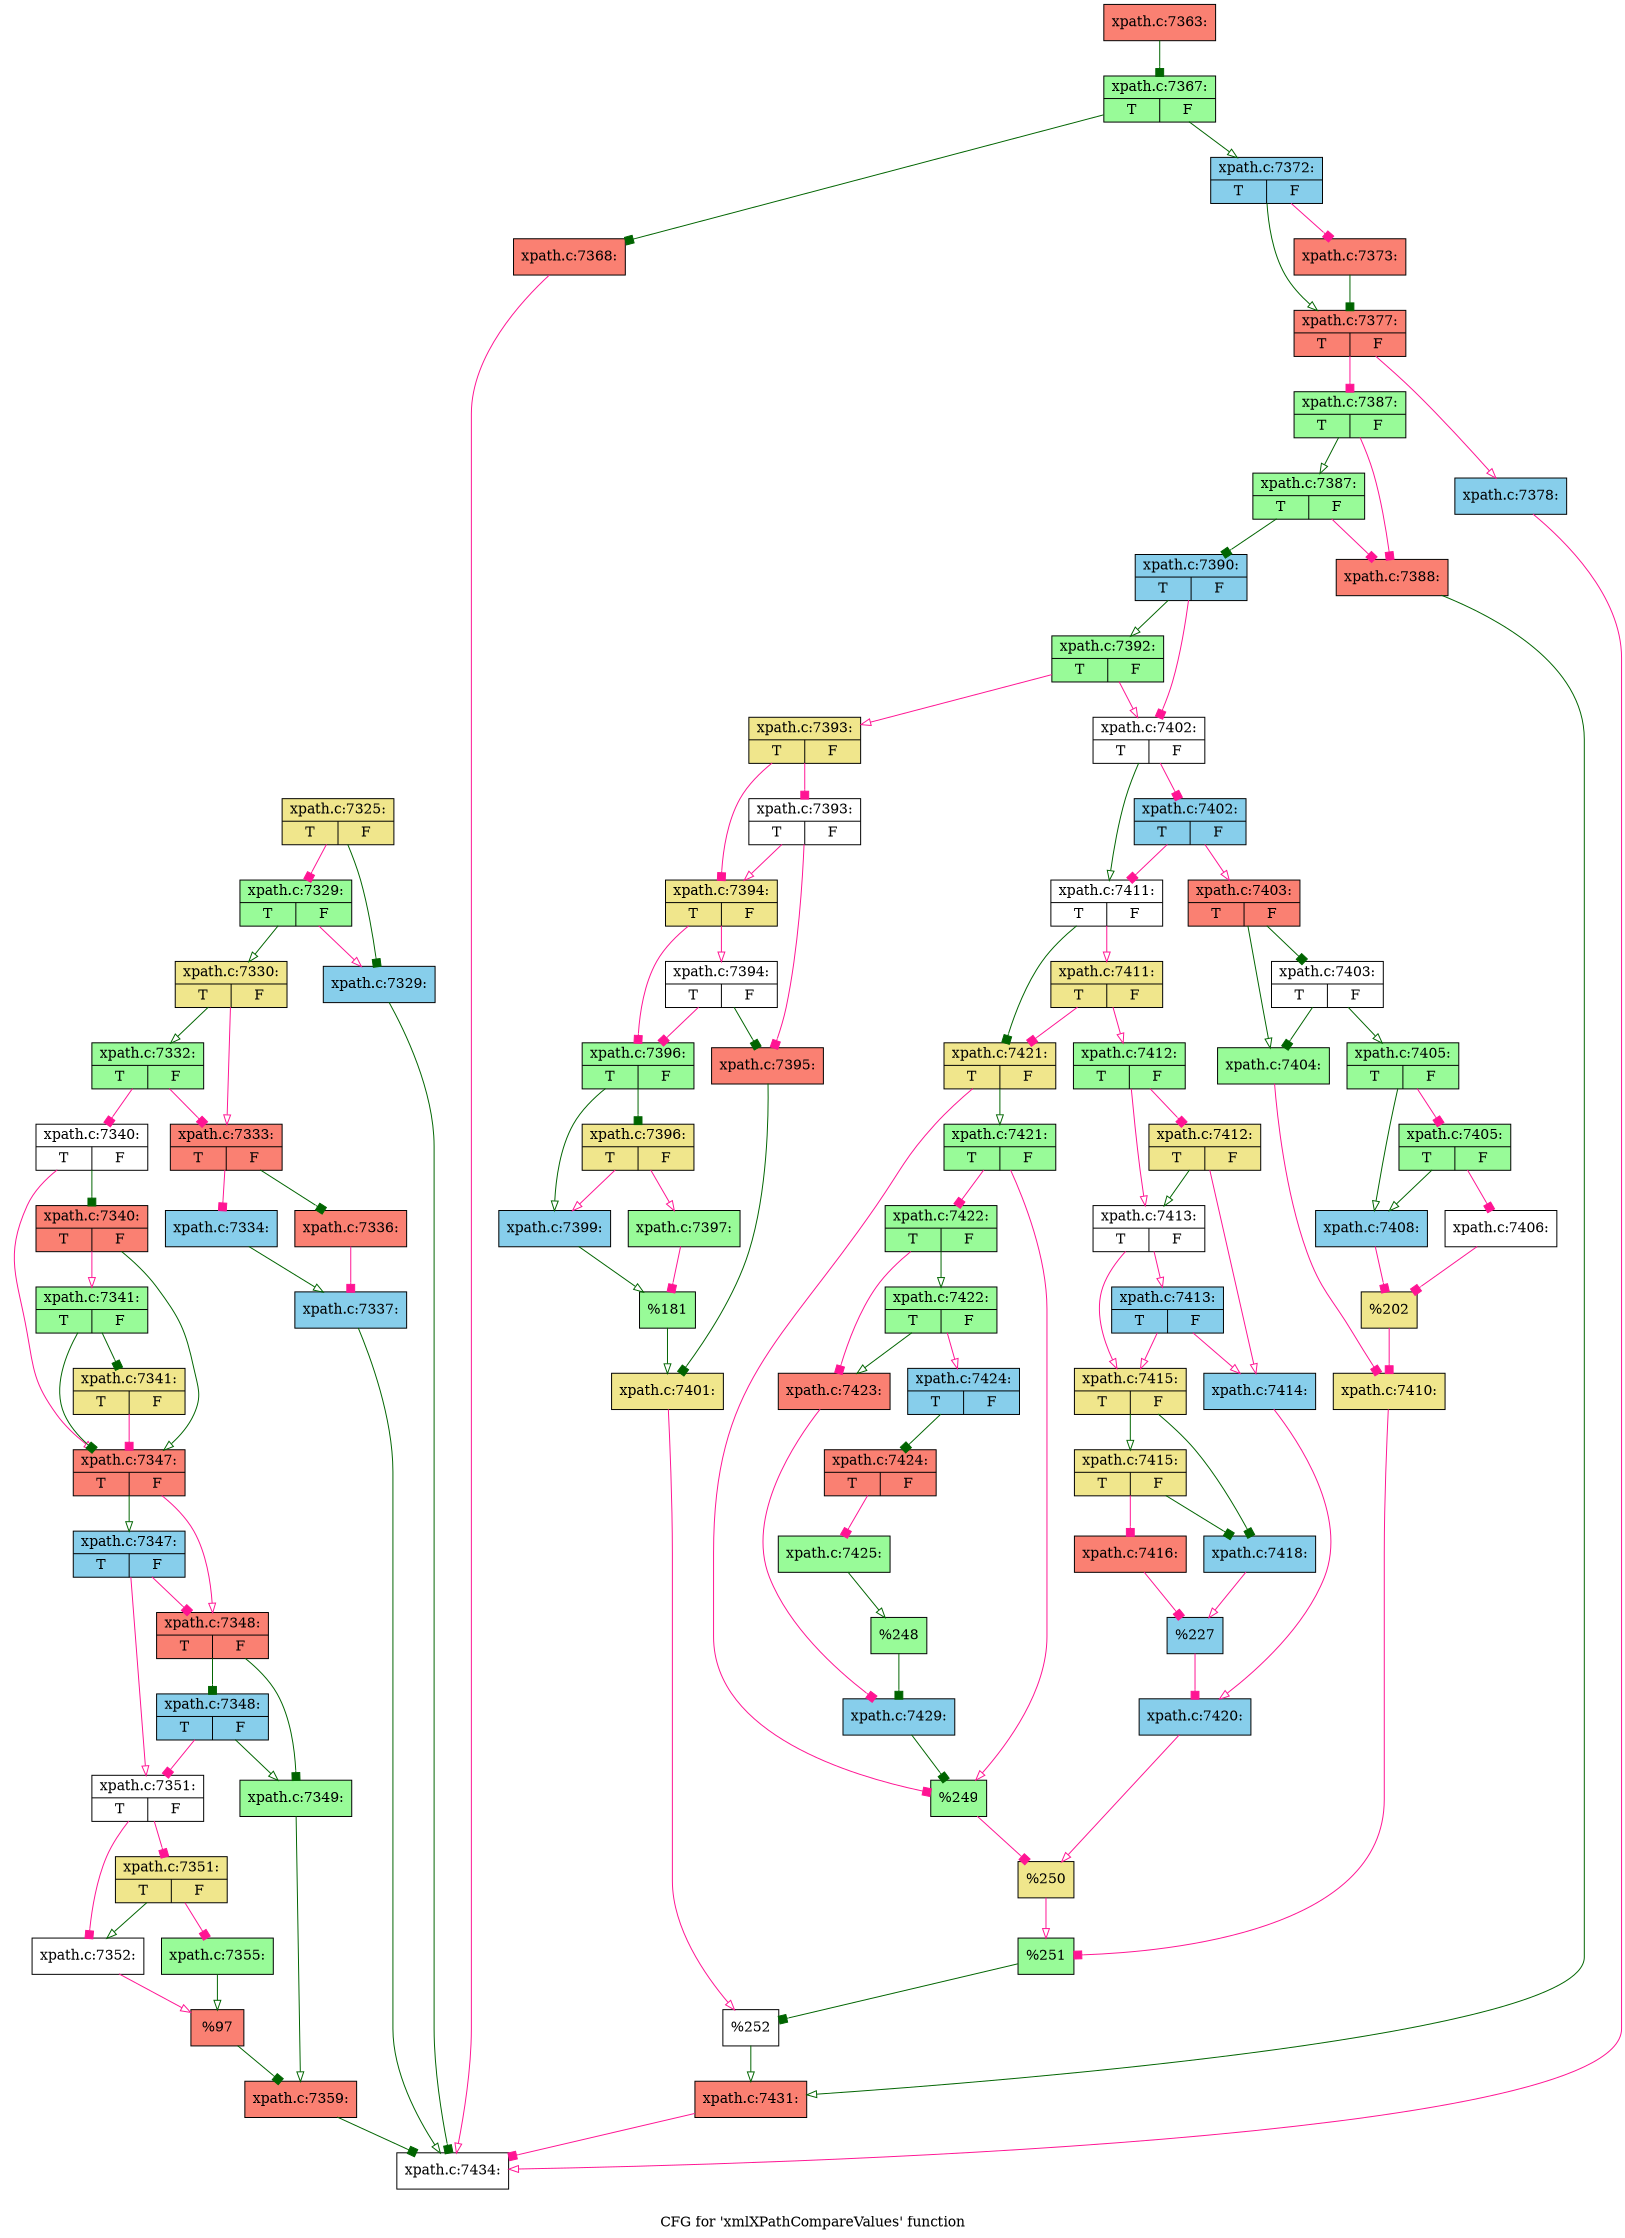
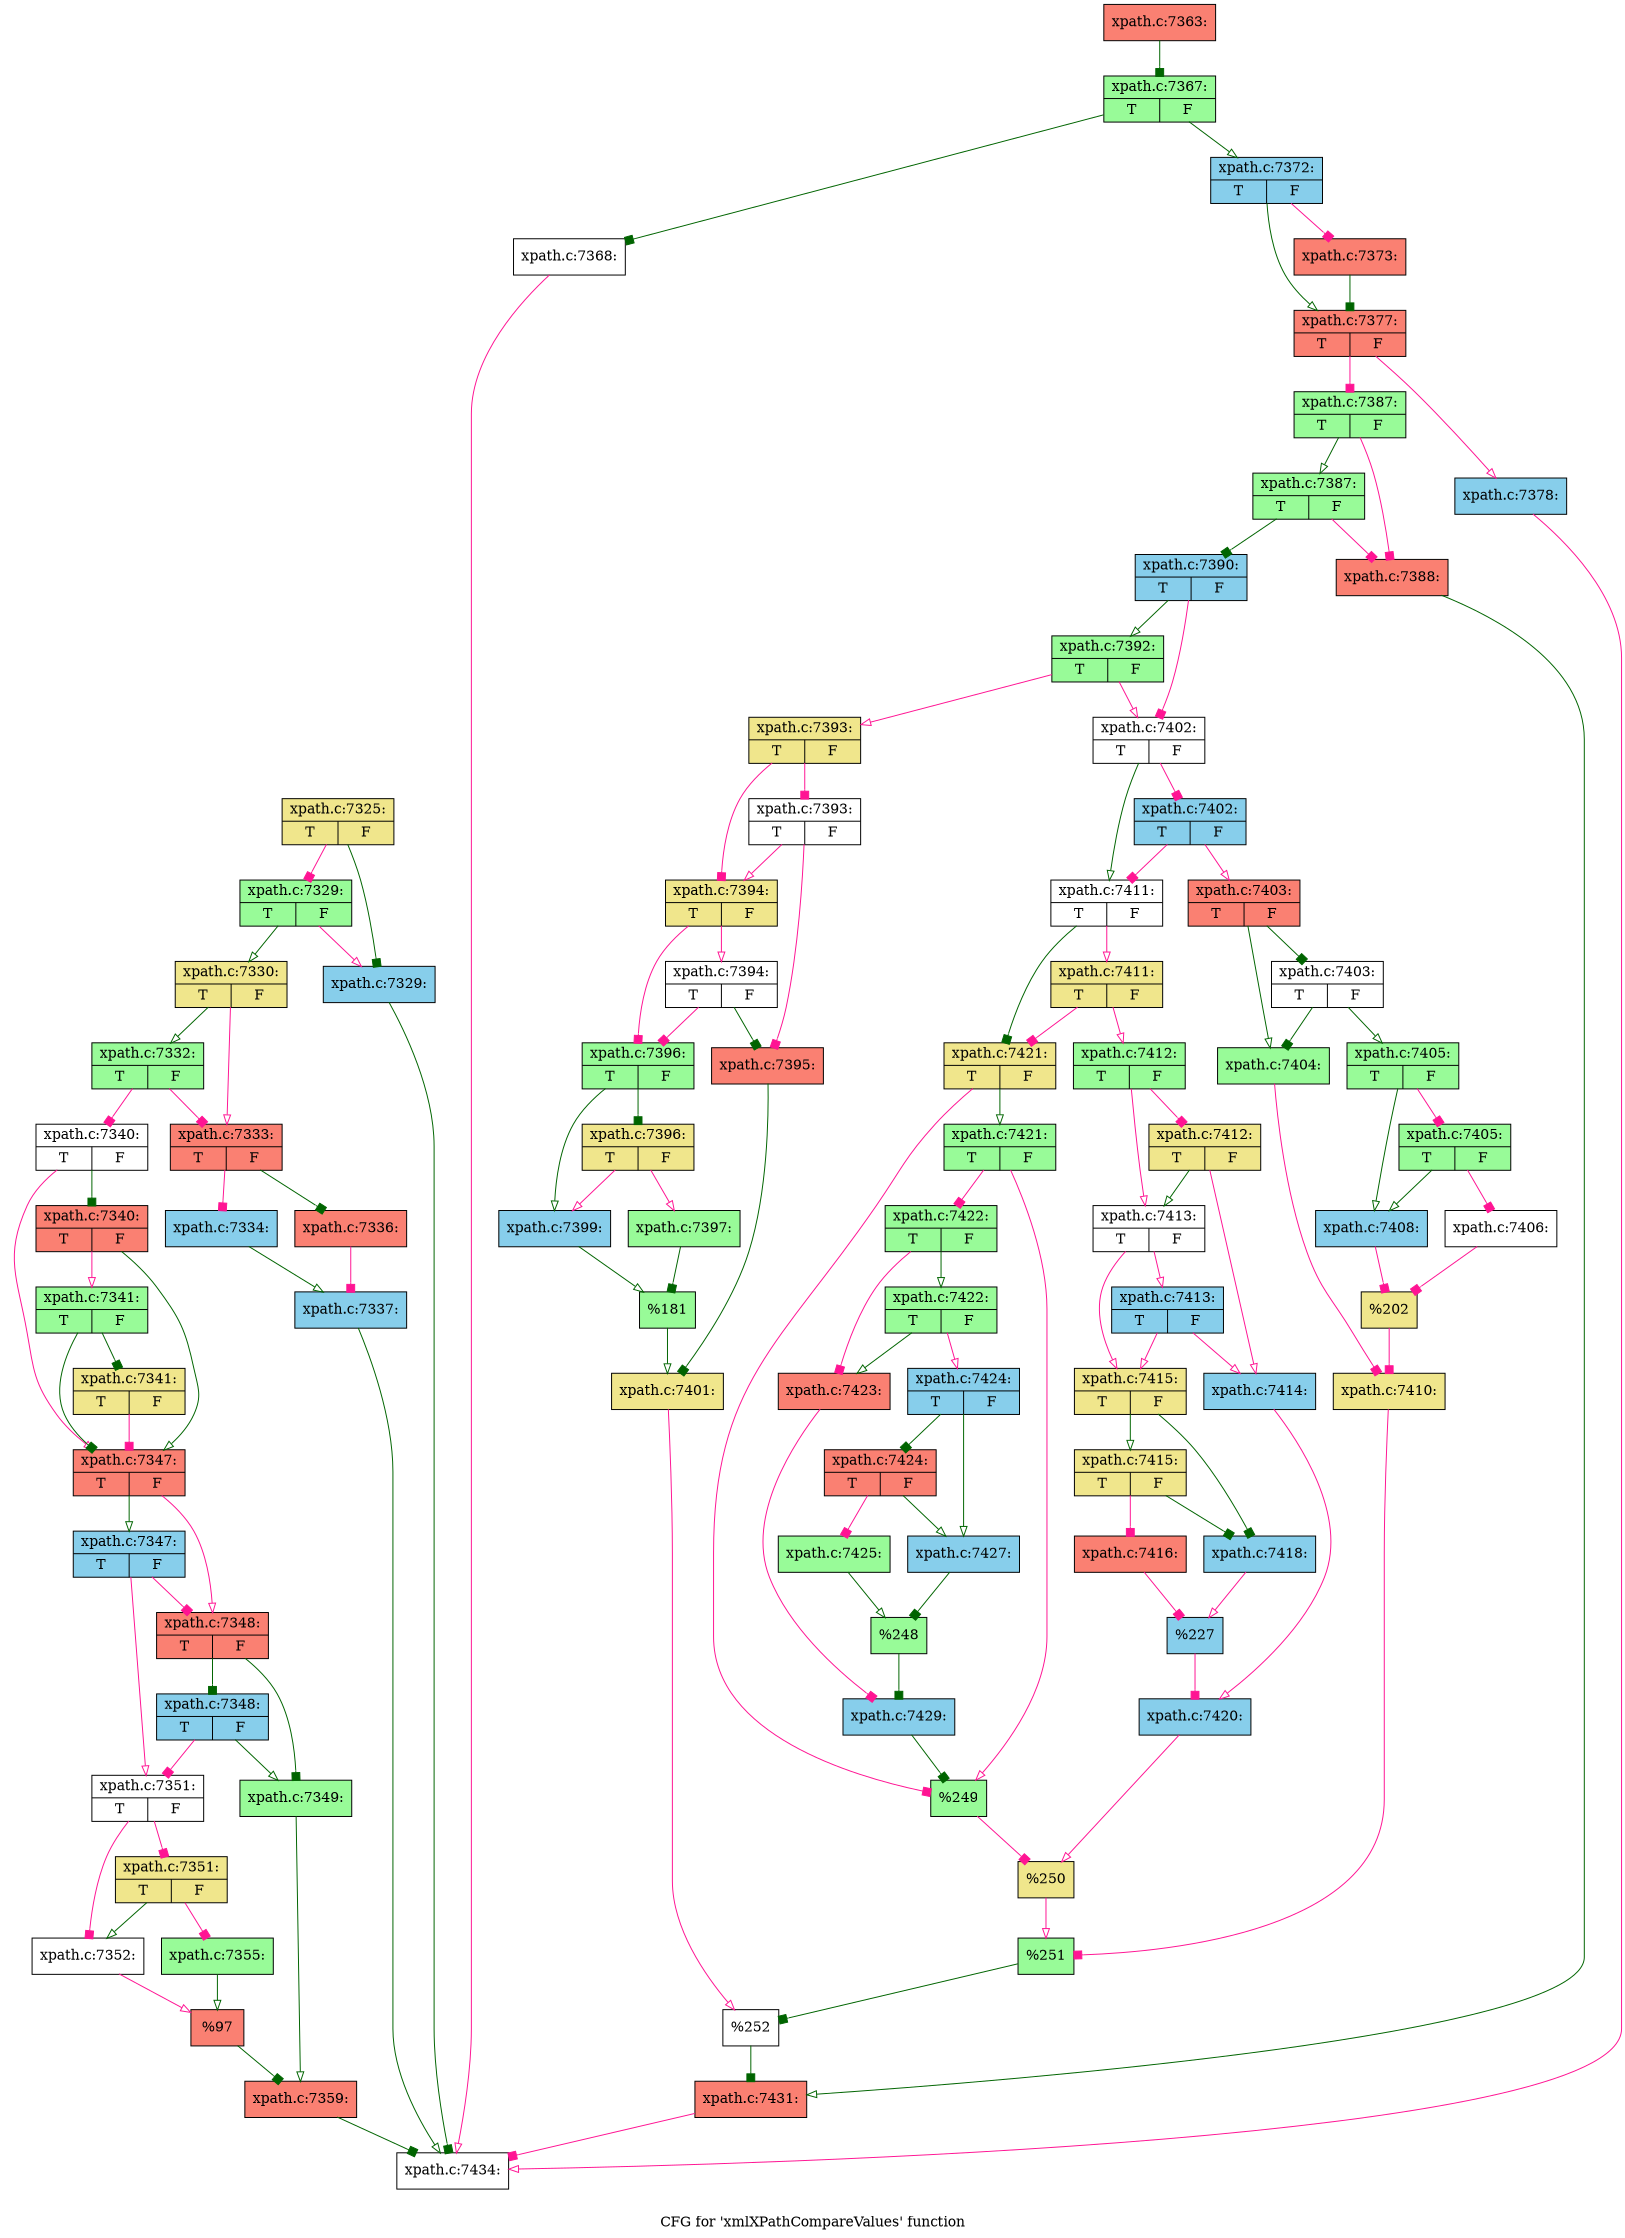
(569, 257) -> (569, 257)
(677, 1264) -> (677, 1264)
none -> (964, 1554)
(751, 2059) -> (751, 2059)
